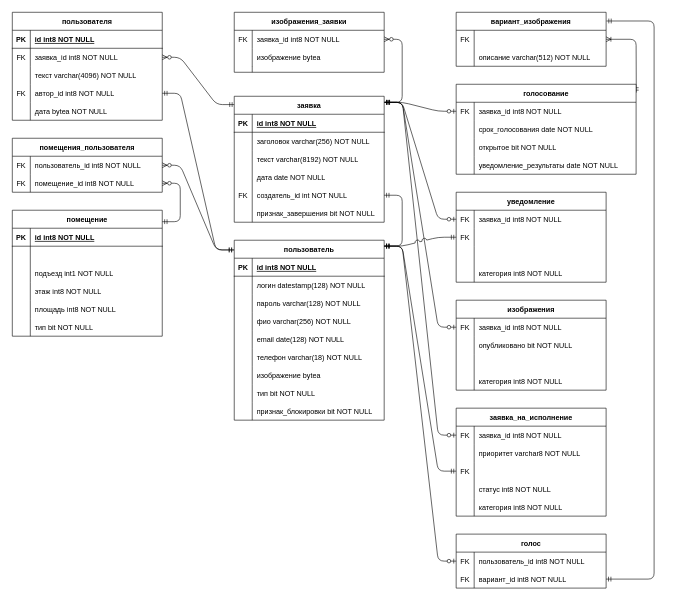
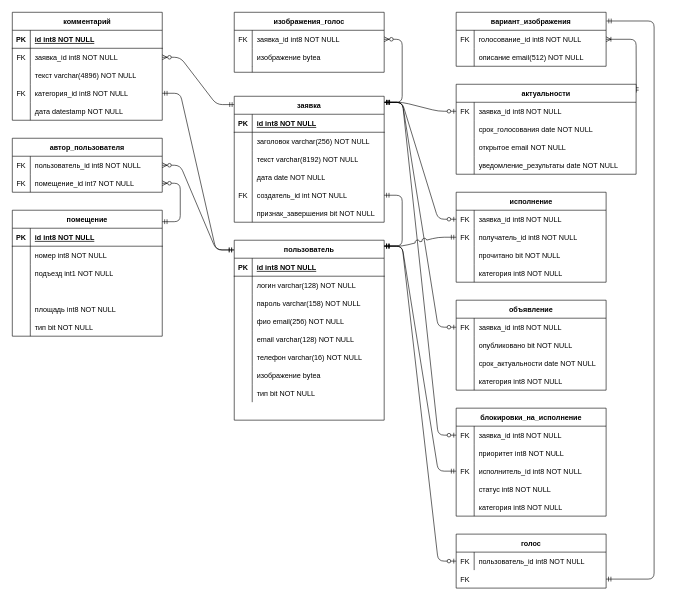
(87, 22) -> (87, 22)
(309, 22) -> (309, 22)
none -> (540, 39)
(536, 58) -> (531, 58)
(88, 76) -> (88, 76)
(74, 94) -> (83, 94)
(546, 94) -> (546, 94)
(70, 112) -> (78, 112)
(87, 148) -> (87, 148)
(517, 148) -> (520, 148)
(83, 184) -> (83, 184)
(531, 202) -> (531, 202)
none -> (540, 237)
none -> (96, 255)
none -> (540, 255)
(312, 286) -> (308, 286)
(96, 291) -> none
(310, 304) -> (310, 304)
(531, 310) -> (531, 310)
(304, 322) -> (298, 322)
(301, 340) -> (307, 340)
(310, 358) -> (310, 358)
none -> (540, 363)
(318, 411) -> none
(531, 418) -> (531, 418)
(530, 454) -> (521, 454)
none -> (540, 471)
(540, 579) -> none
